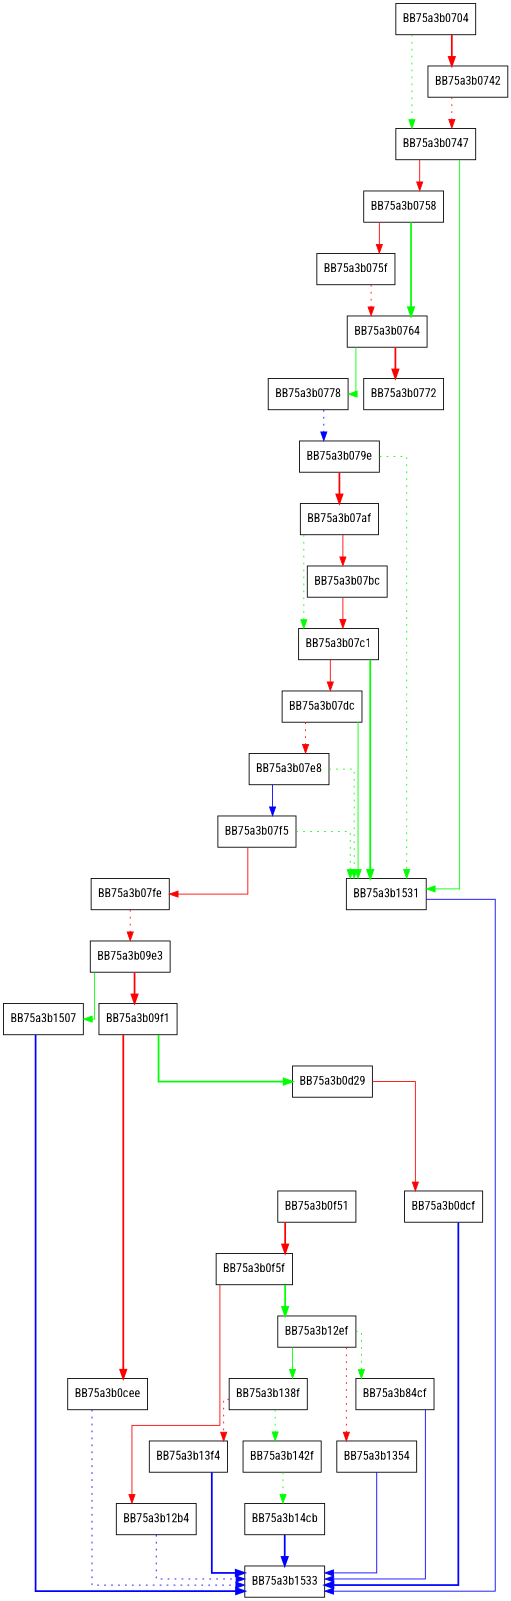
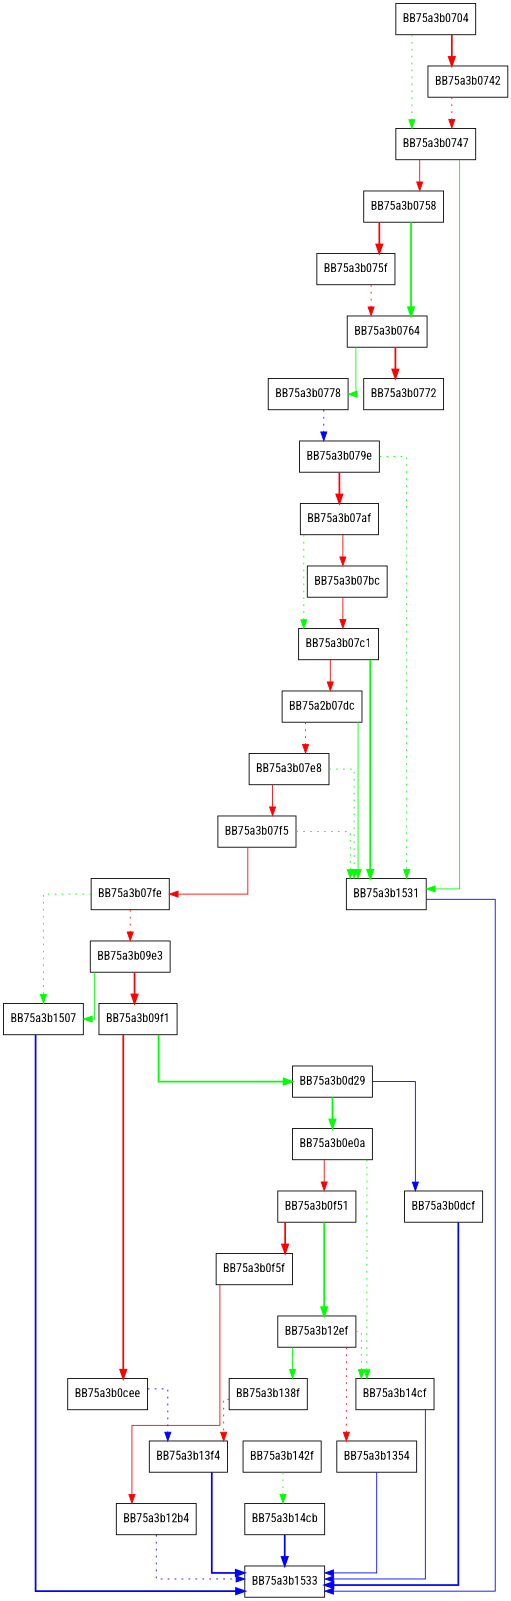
(379, 233) -> (379, 233)
(322, 707) -> (322, 707)
(273, 796) -> (273, 796)
none -> (43, 920)
(415, 1110) -> (415, 1110)
none -> (332, 1144)
(285, 1296) -> (324, 1265)
(395, 1394) -> (395, 1394)
(275, 1421) -> none
(92, 1569) -> (168, 1401)
